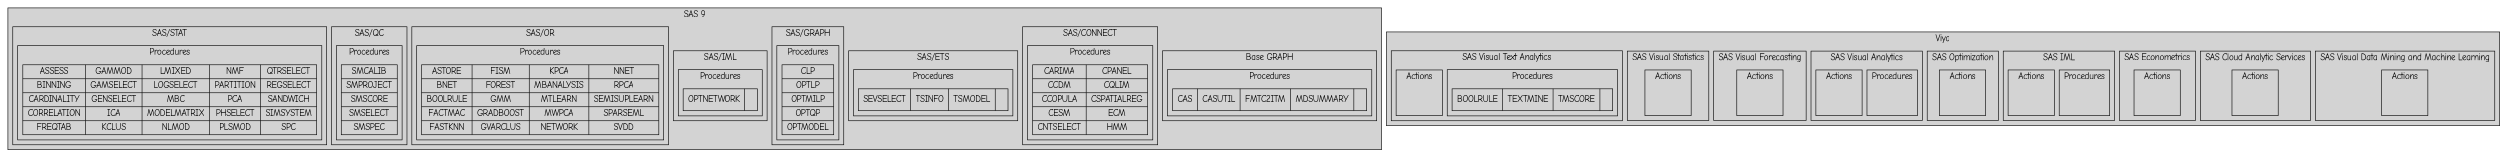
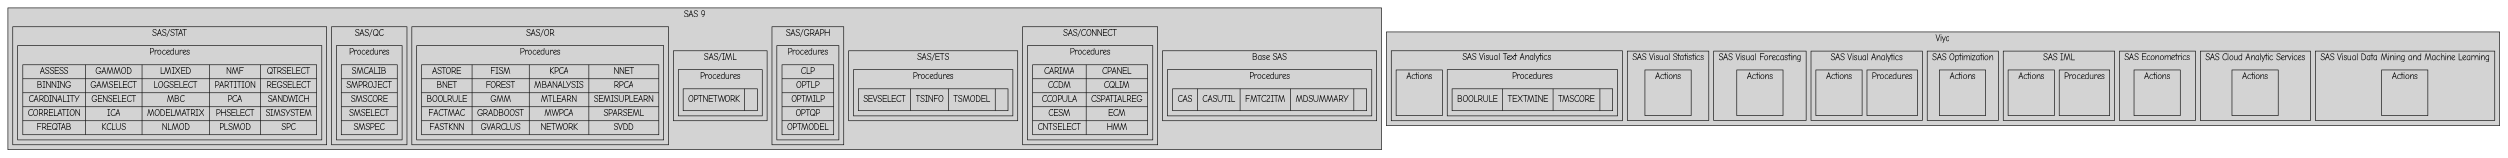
(1270, 58) -> (1270, 58)
